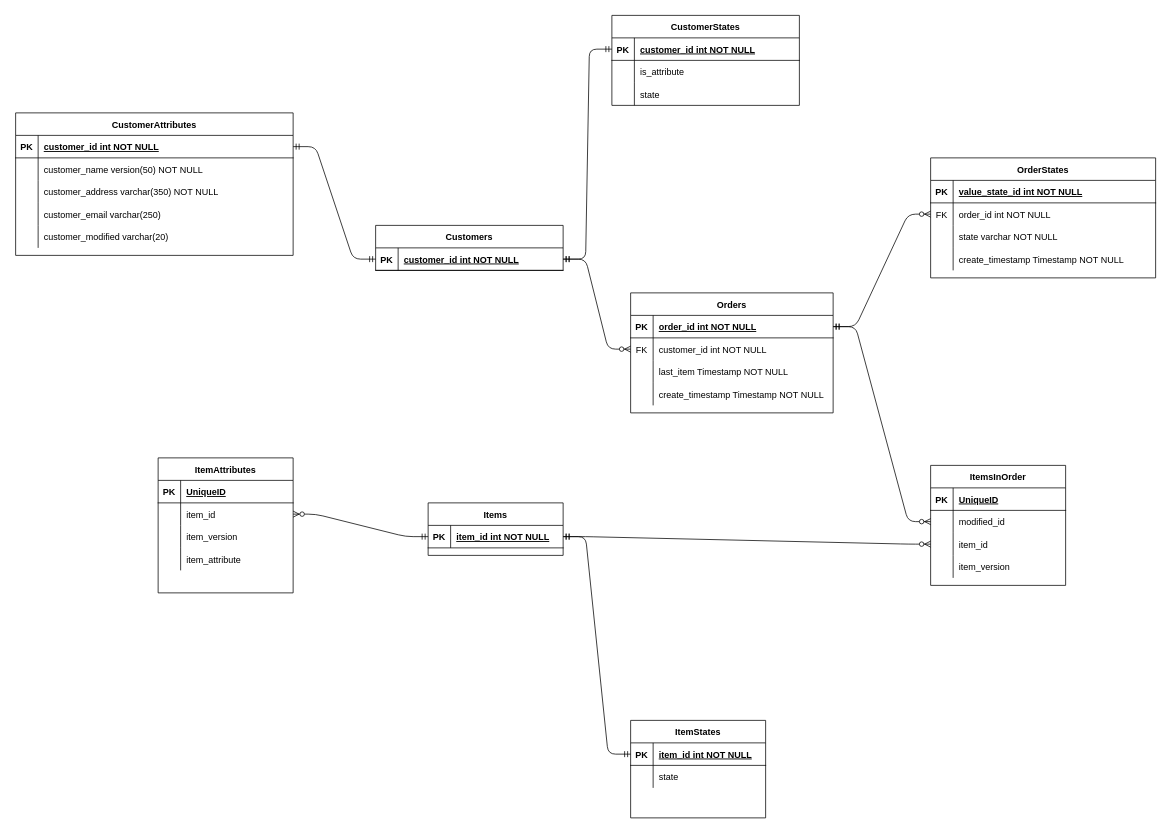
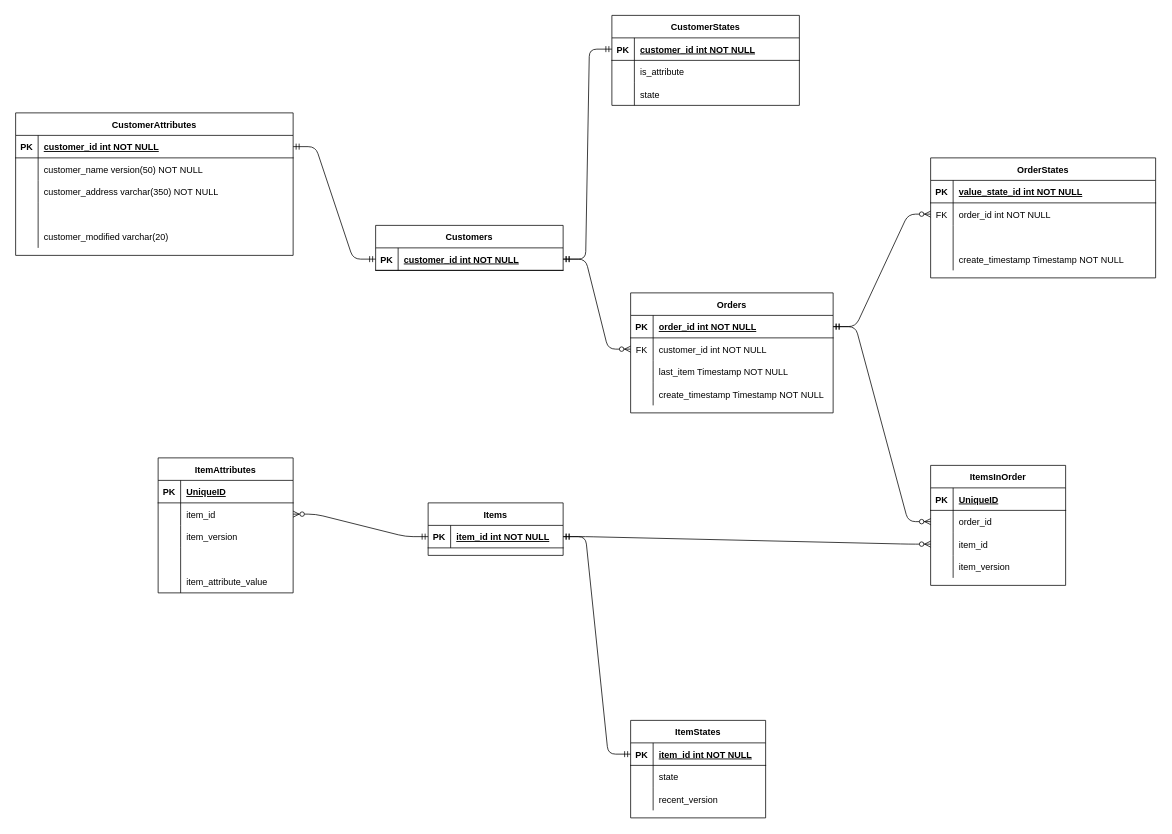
(165, 214) -> none
(1054, 237) -> none
(983, 522) -> (977, 522)
(237, 559) -> none
none -> (237, 582)
none -> (709, 799)
